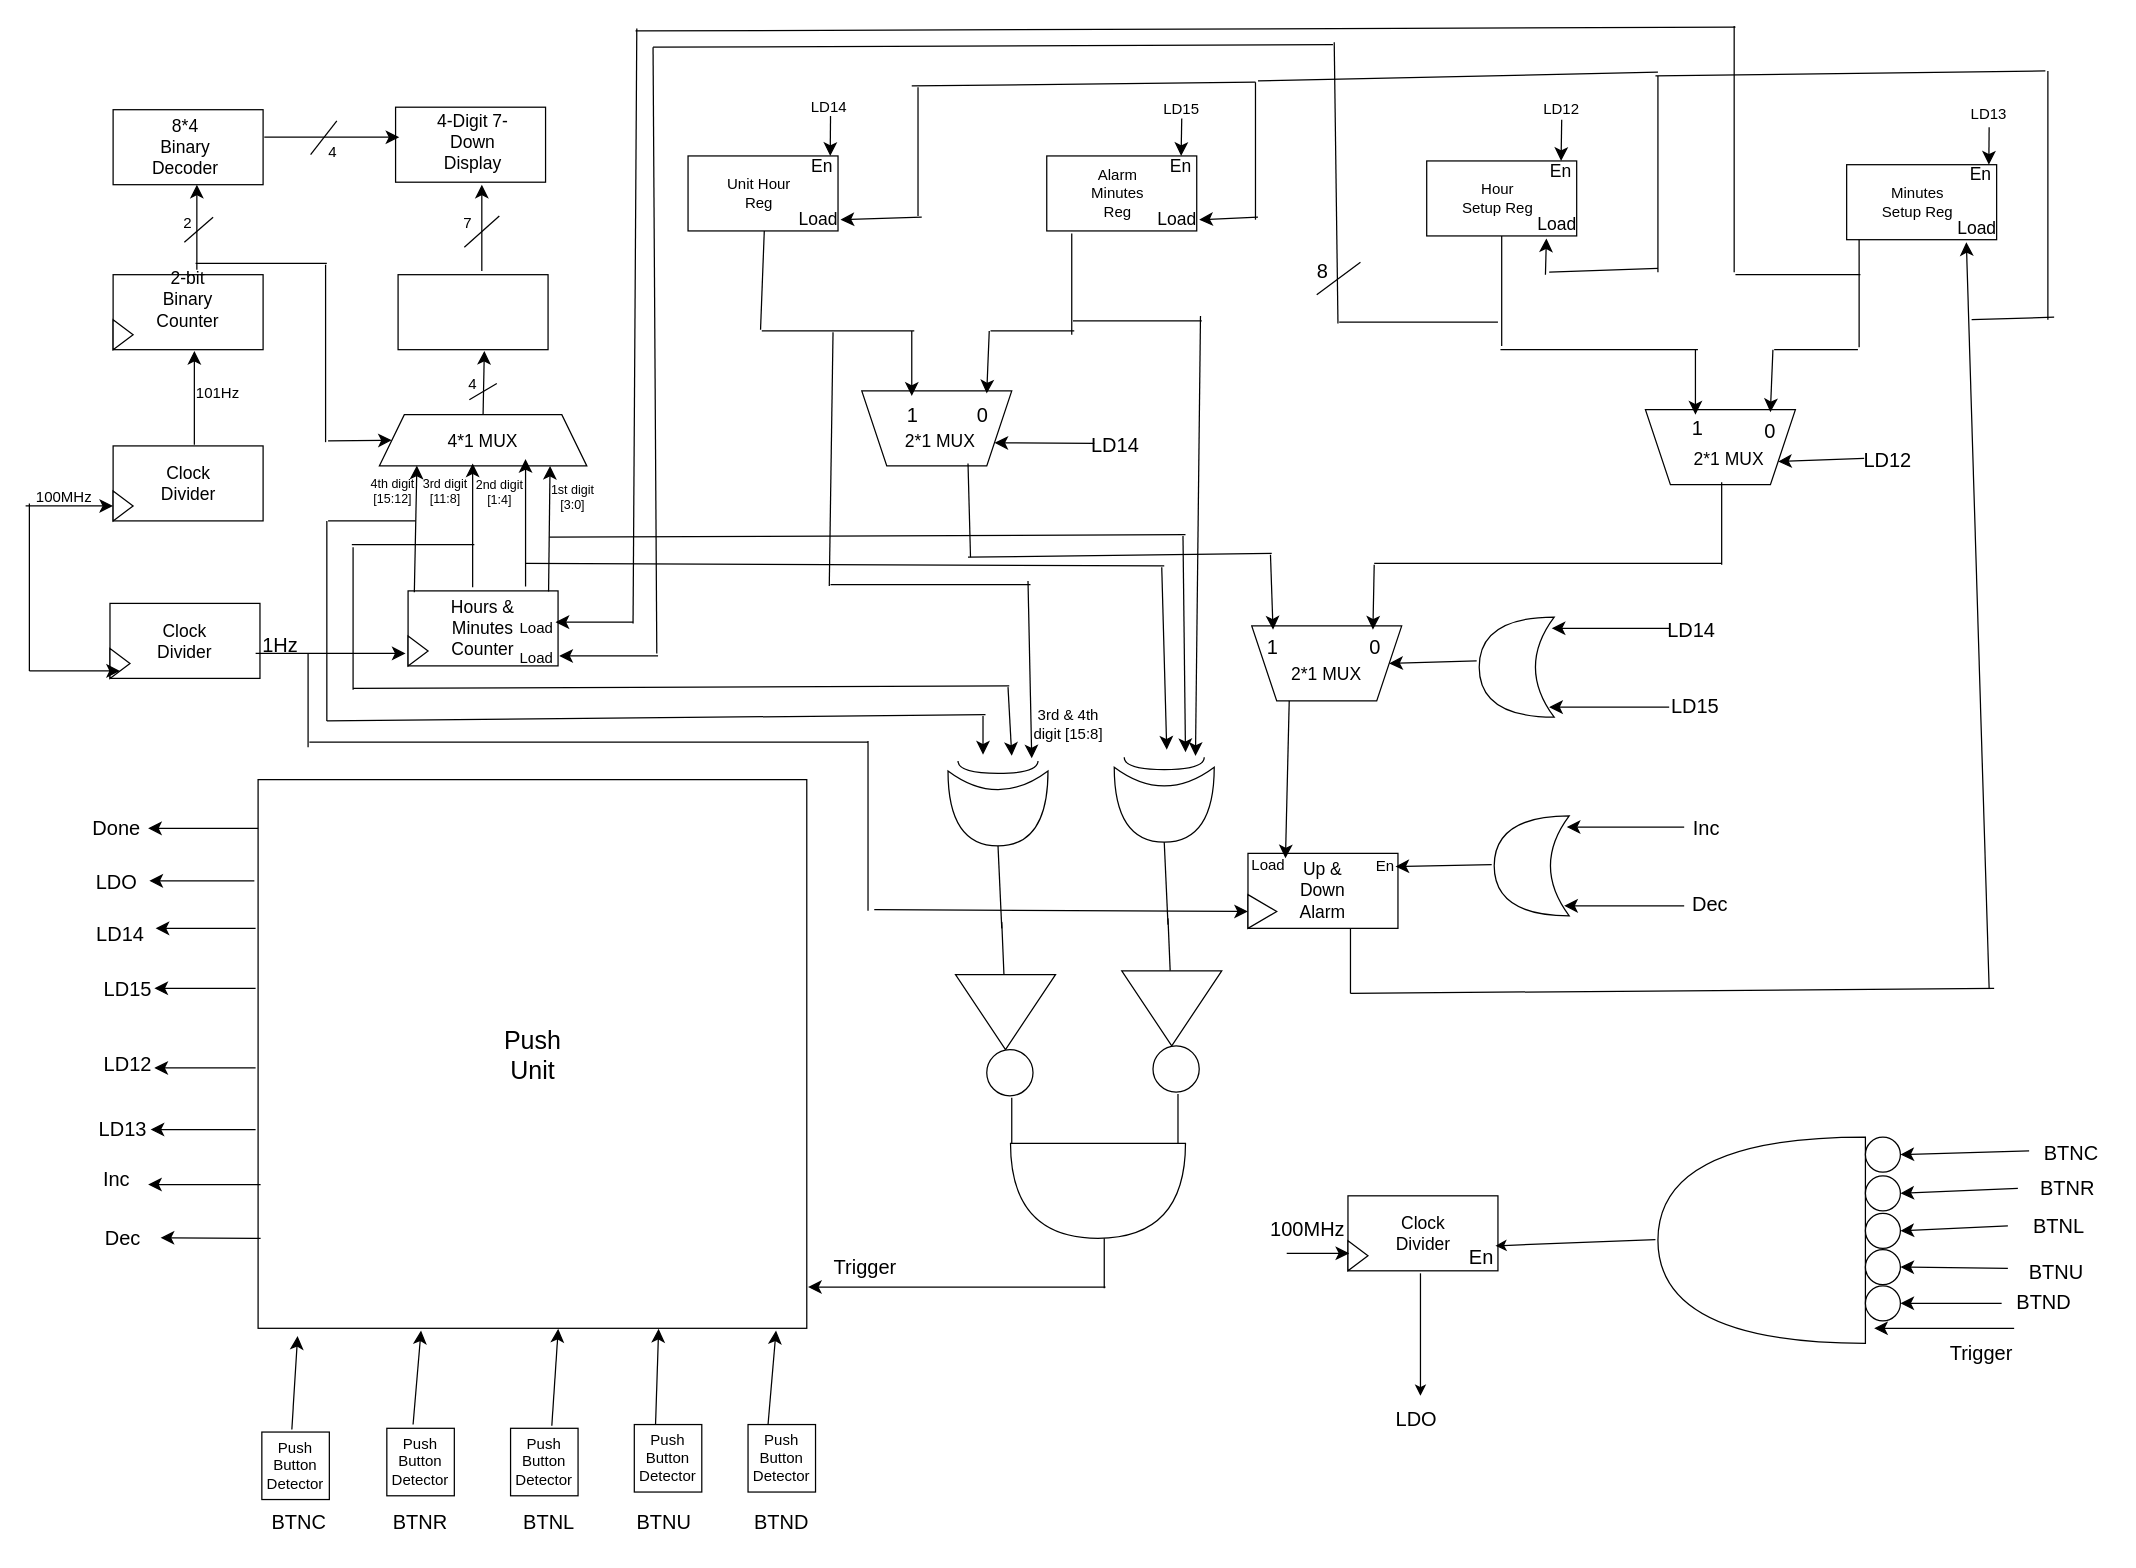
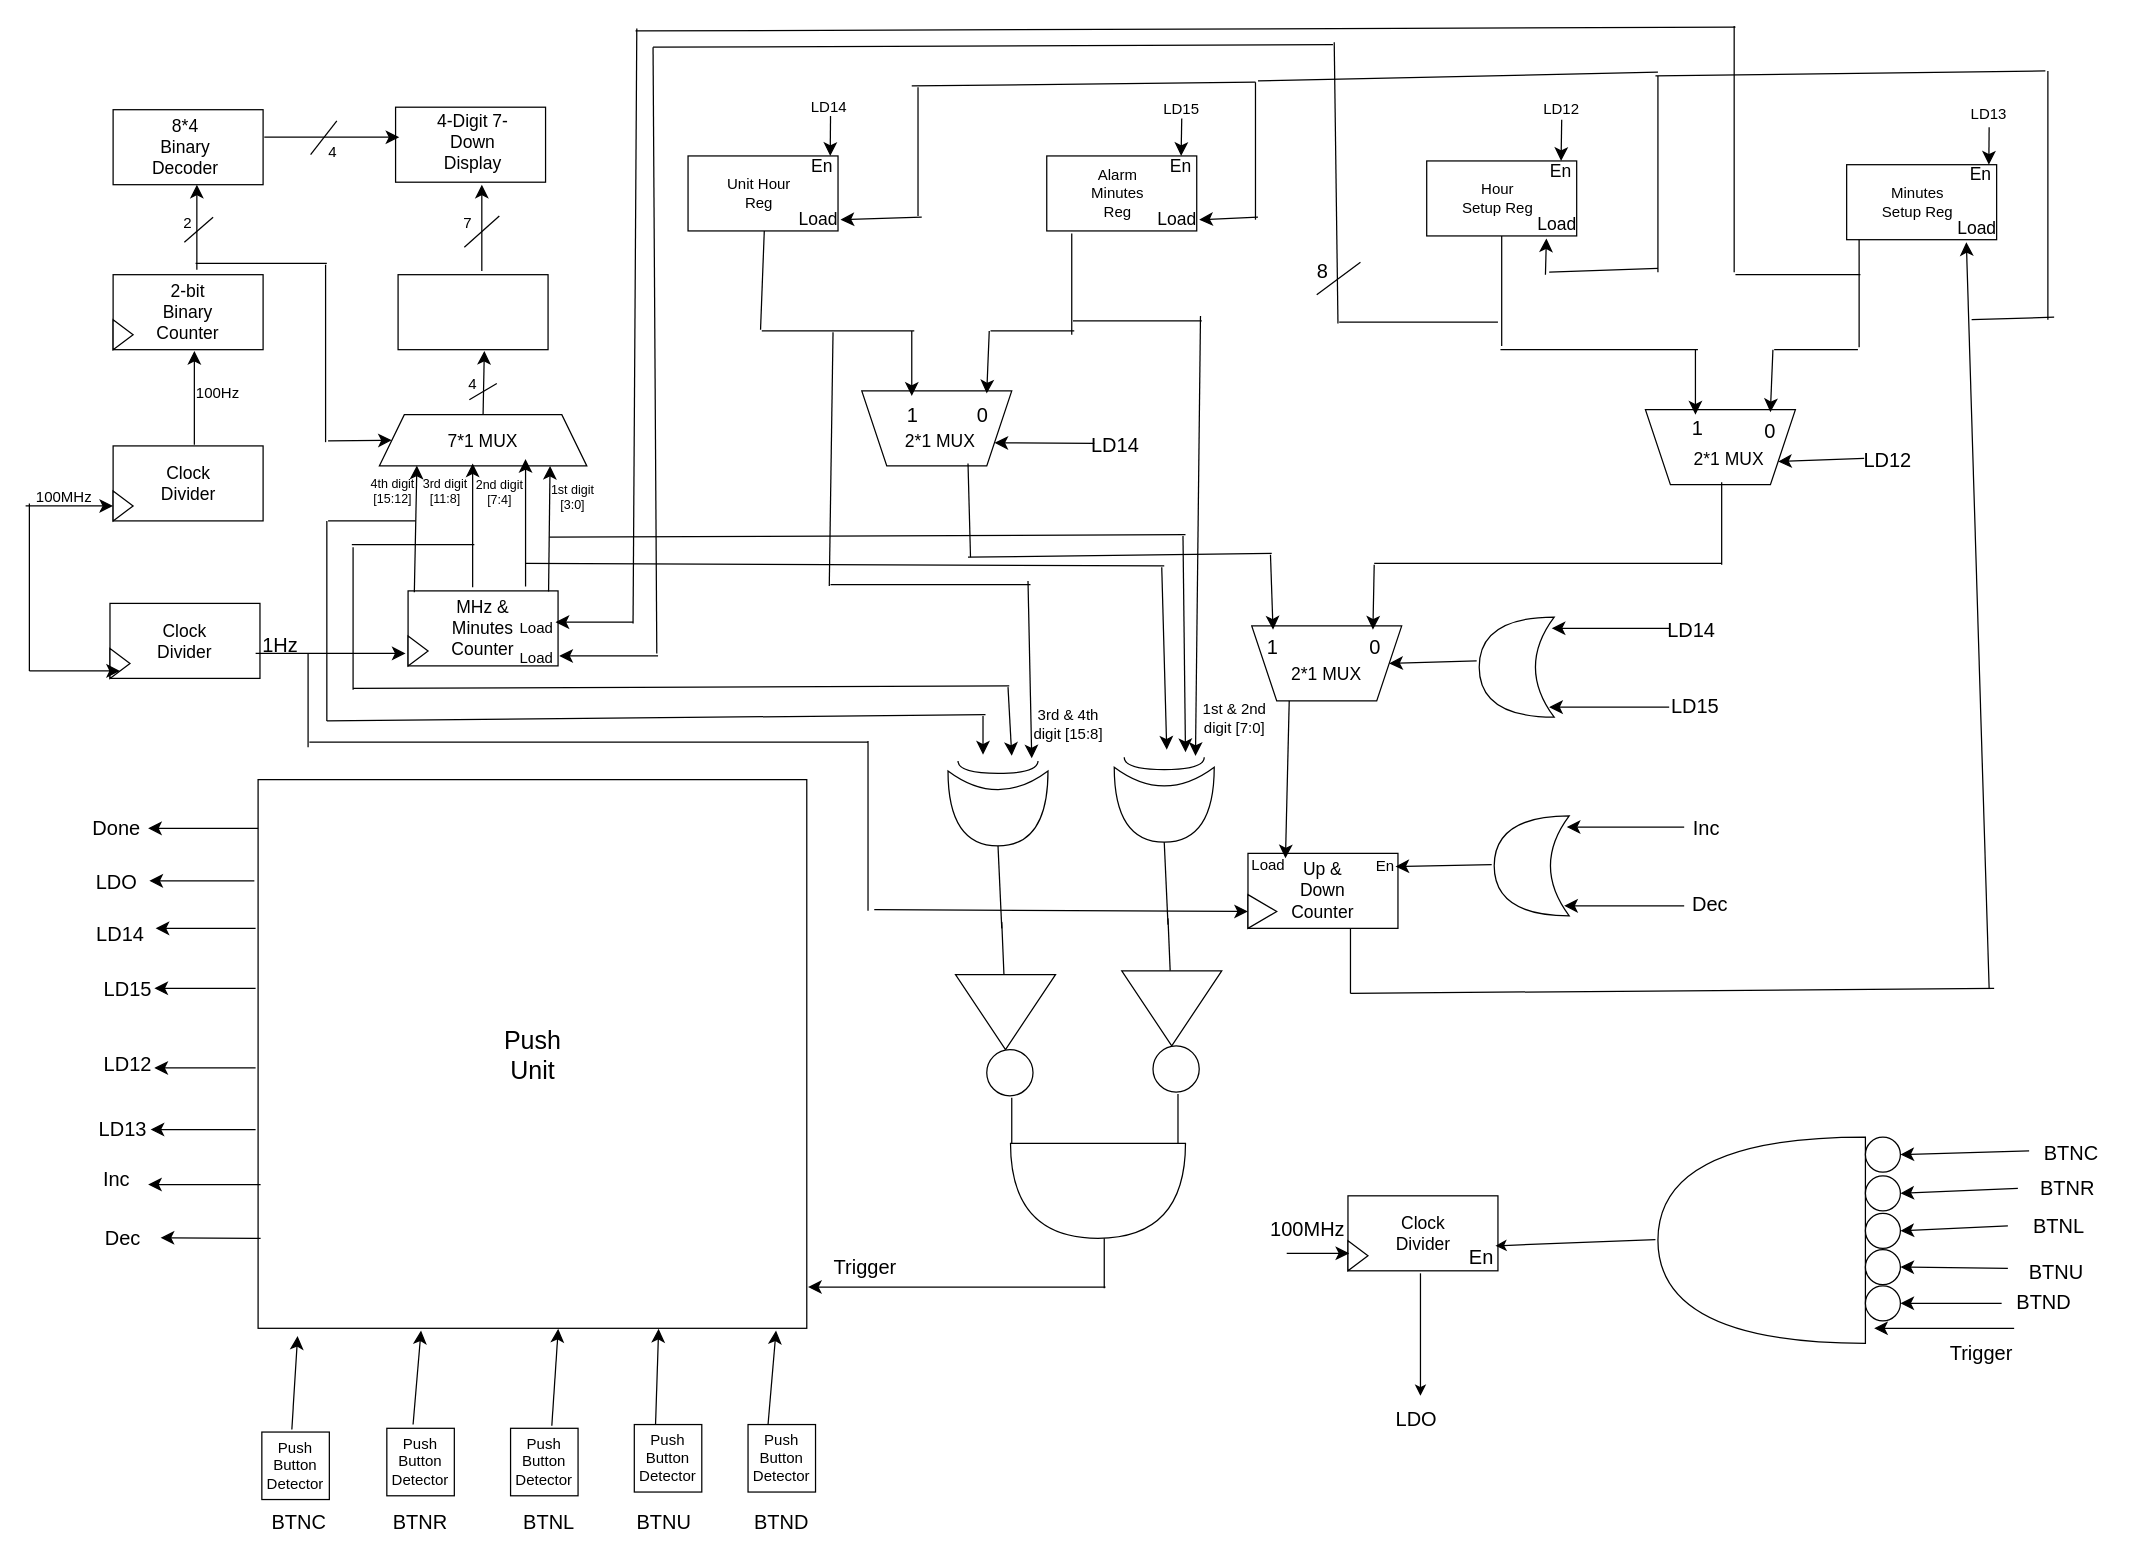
(188, 299) -> (188, 312)
(218, 393) -> (218, 393)
(483, 441) -> (483, 441)
(500, 492) -> (500, 492)
(483, 628) -> (483, 628)
none -> (1235, 718)
(1323, 891) -> (1323, 891)
